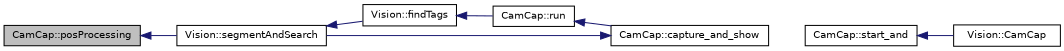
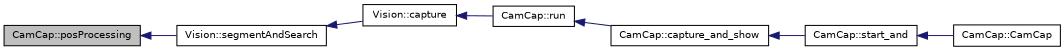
(410, 15) -> (410, 15)
(463, 36) -> (792, 36)
(1007, 36) -> (1007, 36)
